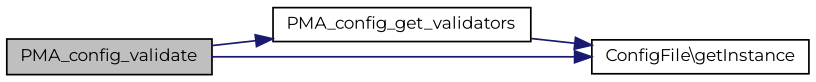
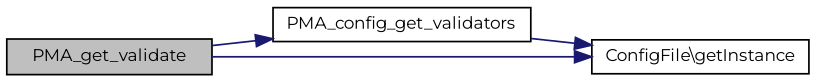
(109, 57) -> (109, 57)
